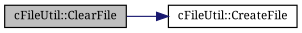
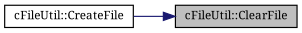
(142, 16) -> (148, 16)
